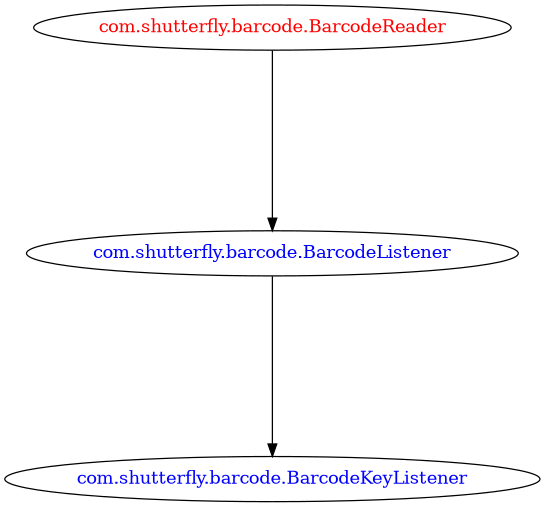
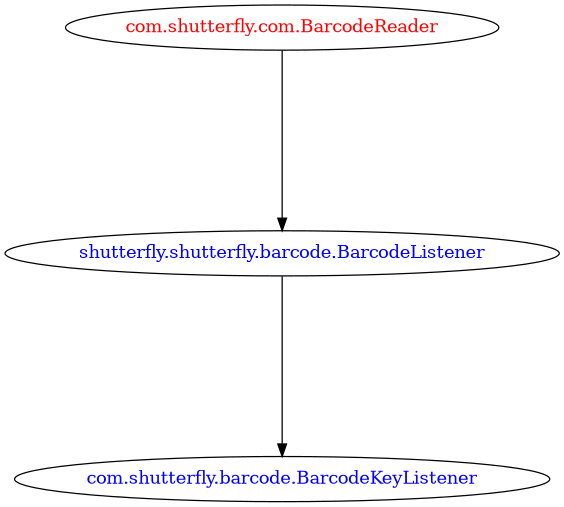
(272, 28) -> (282, 28)
(272, 253) -> (282, 253)
